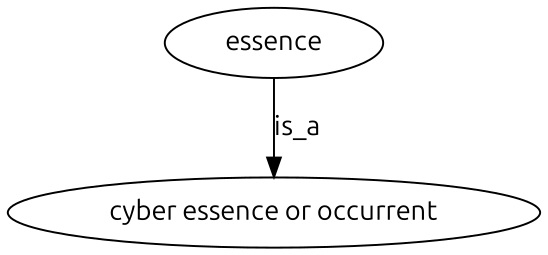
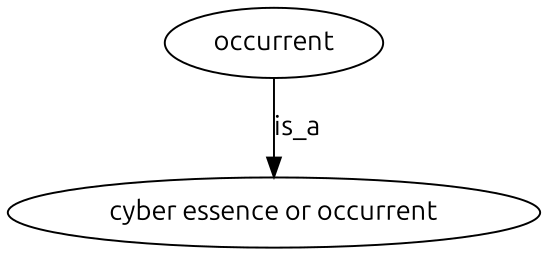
(274, 43) -> (274, 43)
